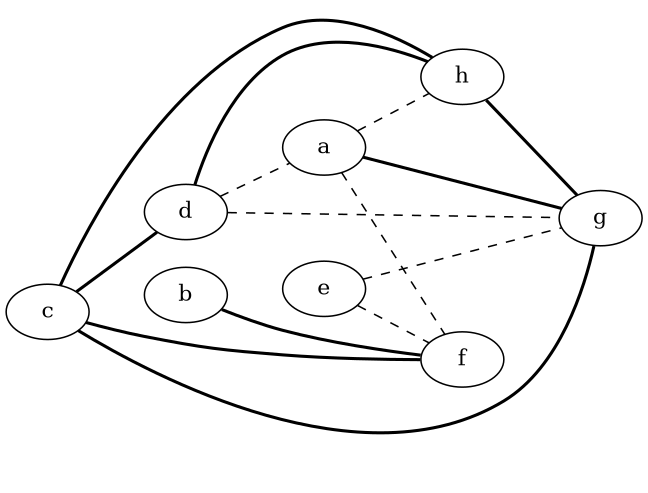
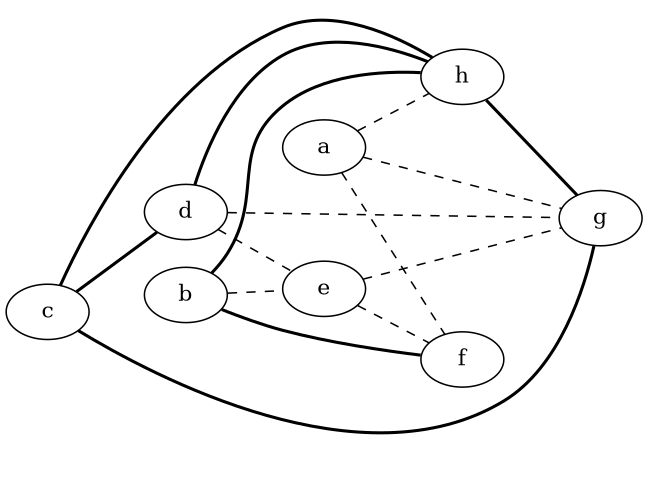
none -> (268, 121)
(255, 180) -> (255, 250)
(462, 183) -> (462, 183)
none -> (255, 292)
(252, 352) -> none
